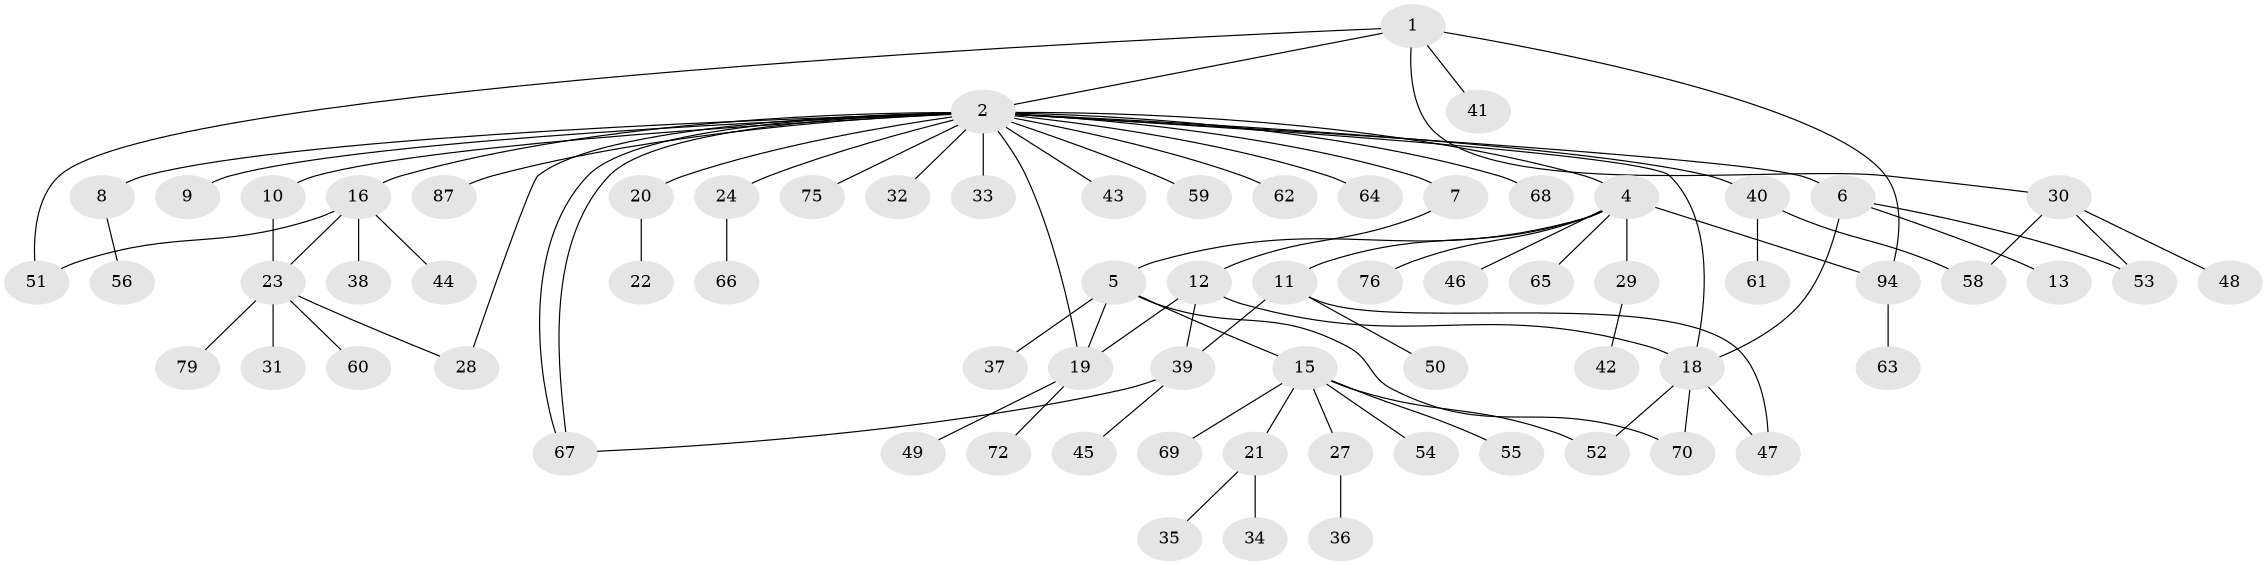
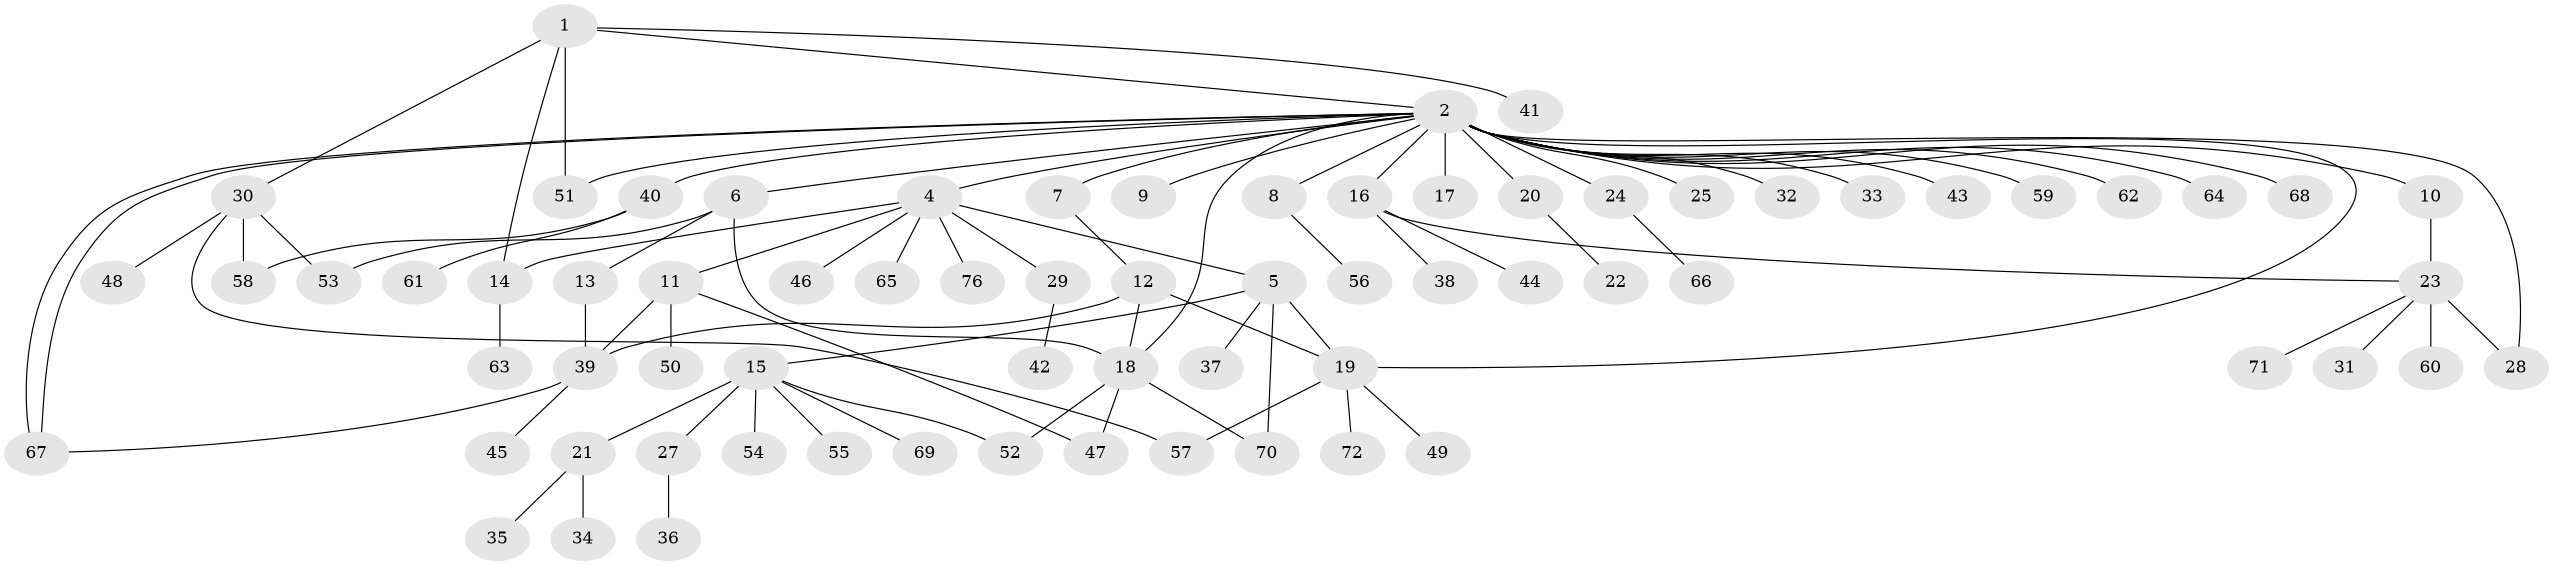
(444, 197) -> (1445, 197)
(812, 197) -> (1702, 197)
(198, 240) -> (896, 139)
(1888, 283) -> (500, 283)
none -> (585, 325)
(188, 368) -> (2260, 368)
none -> (1182, 454)
